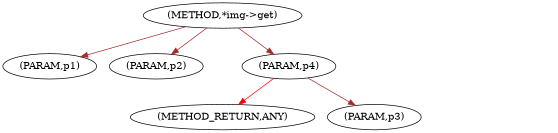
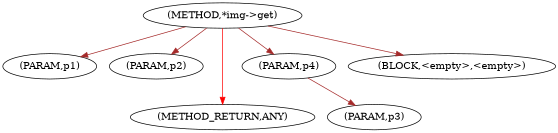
none -> (452, 66)
(259, 89) -> (223, 63)
